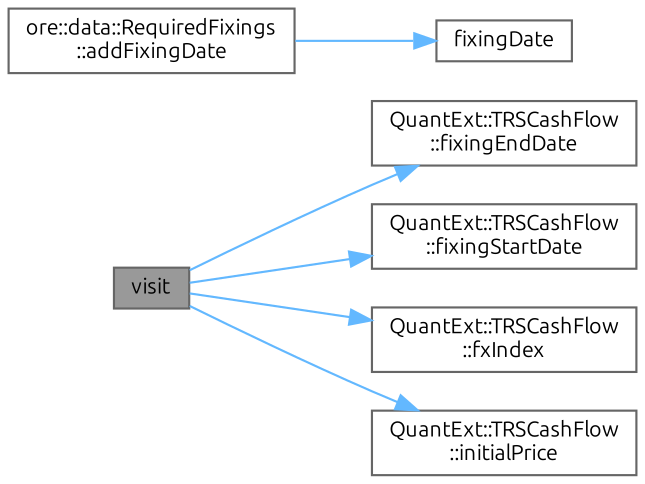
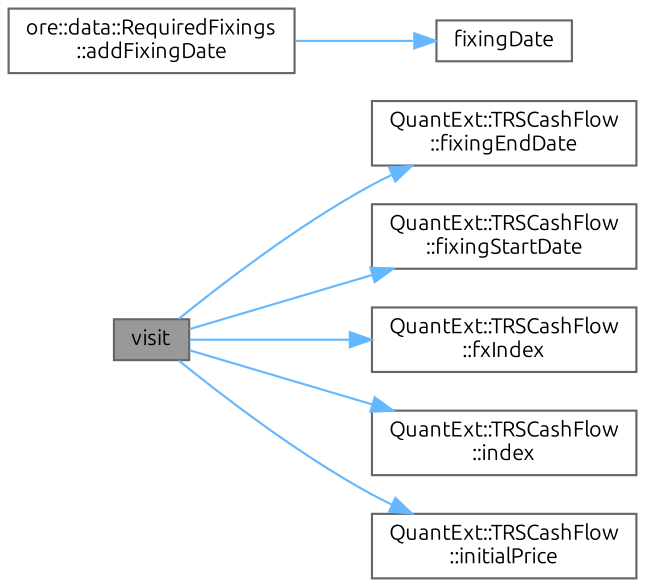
none -> (504, 443)
